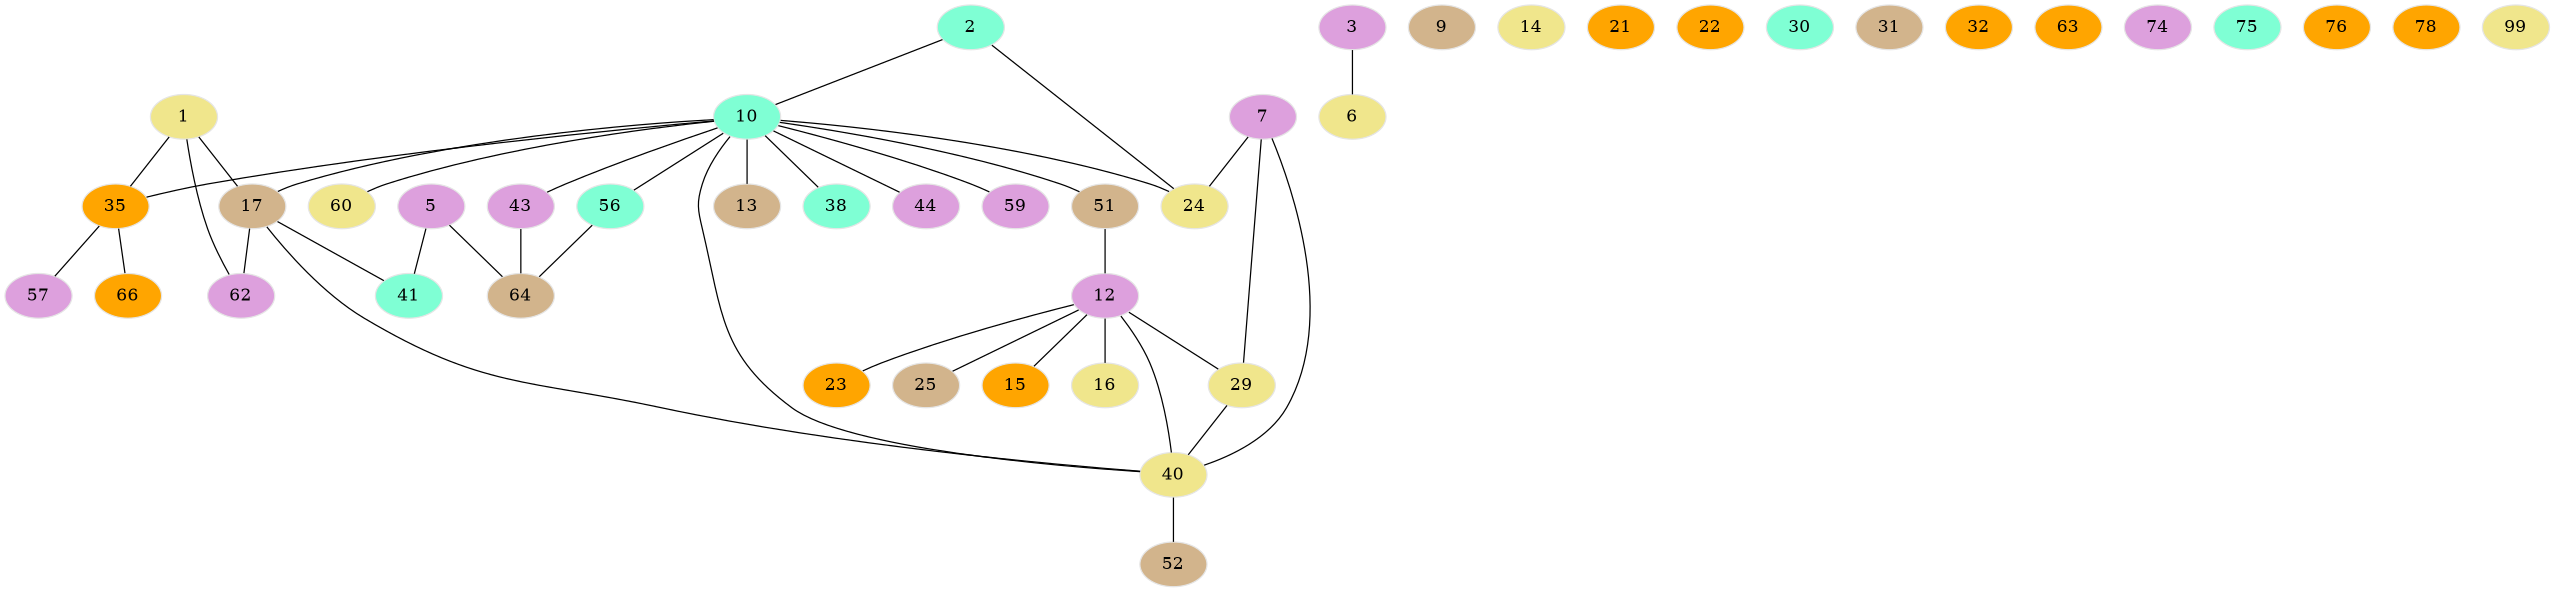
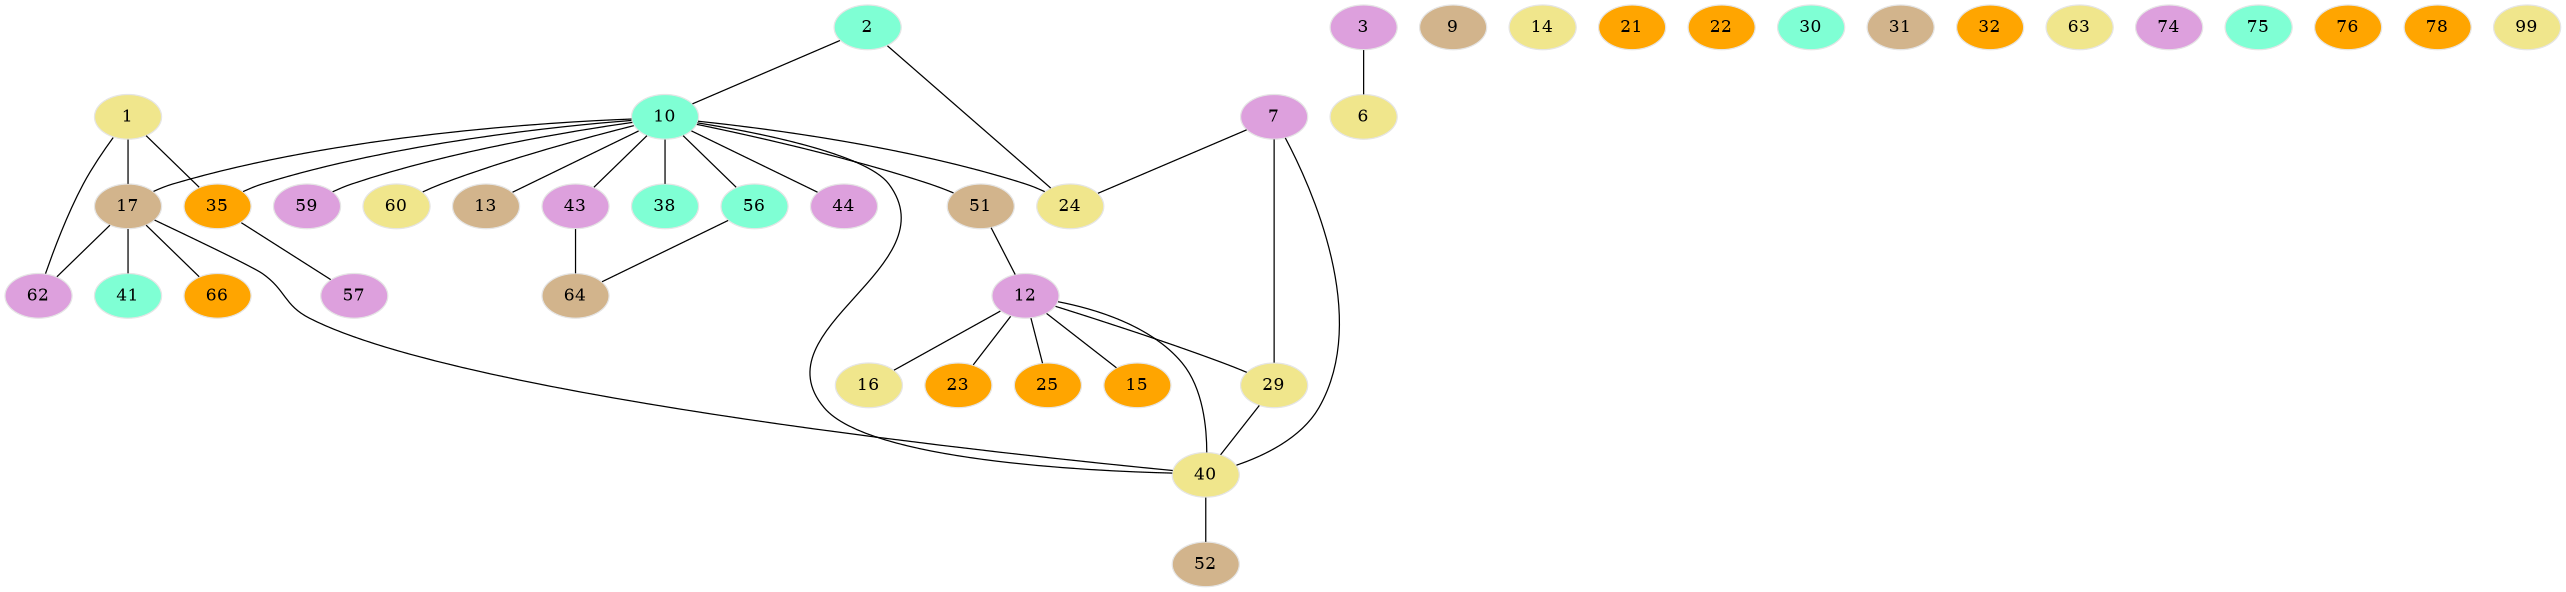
(2068, 27) -> (2080, 27)
(431, 206) -> none
(122, 251) -> (173, 251)
(926, 385) -> (1048, 385)
